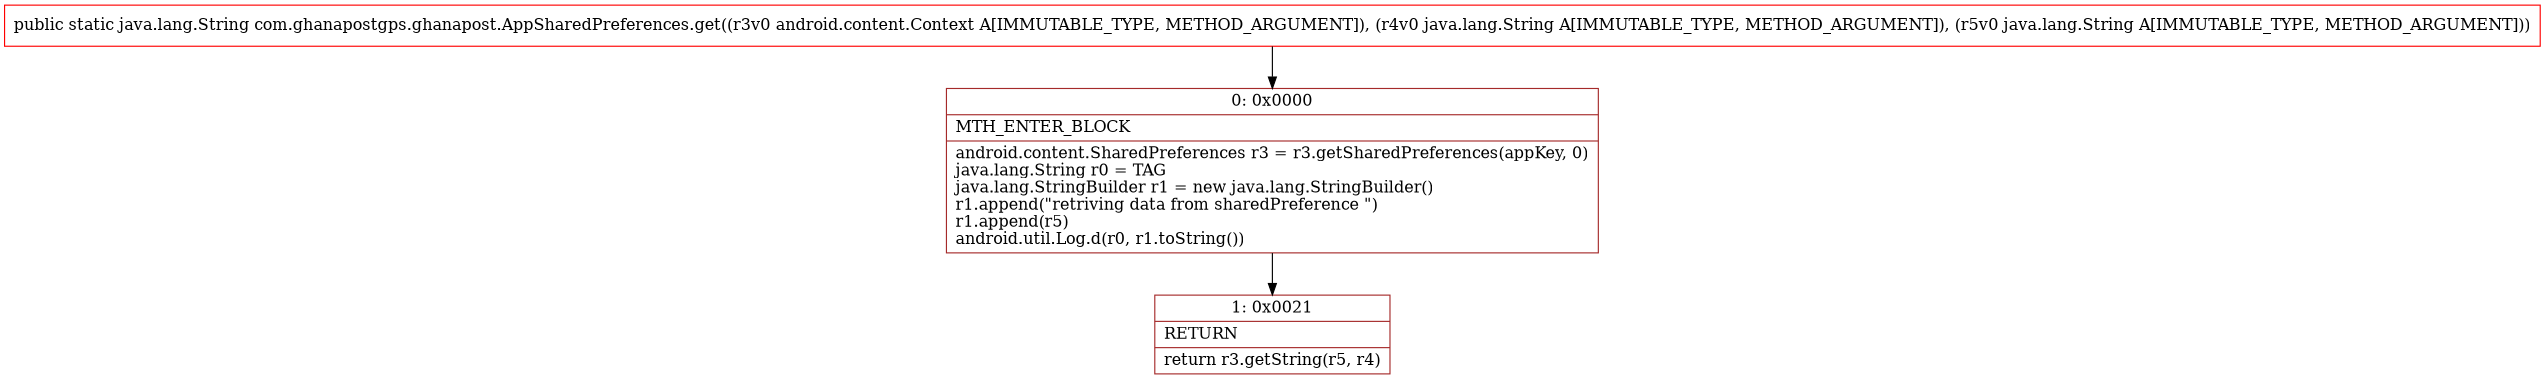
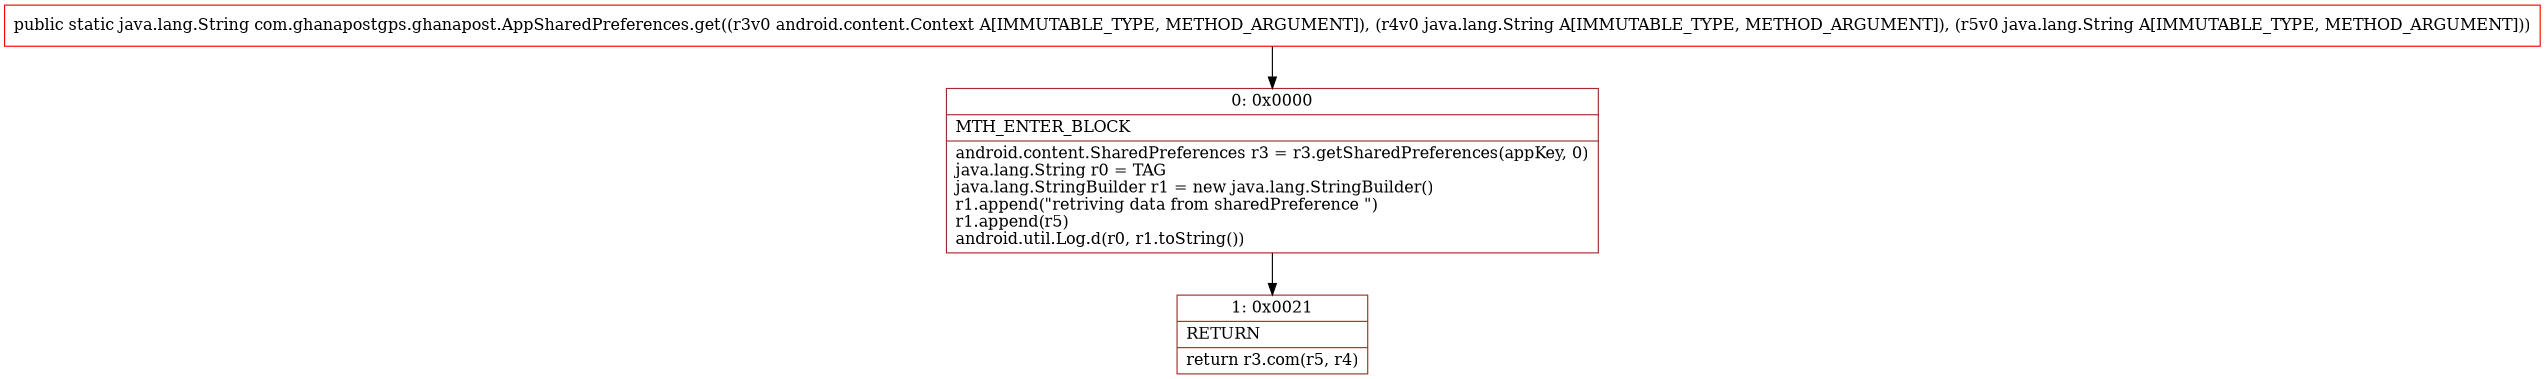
(1272, 360) -> (1272, 360)
